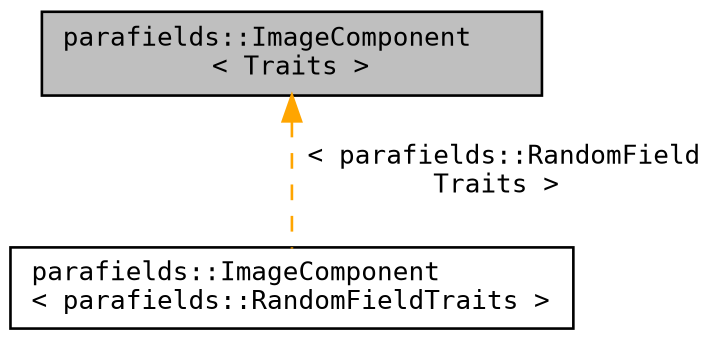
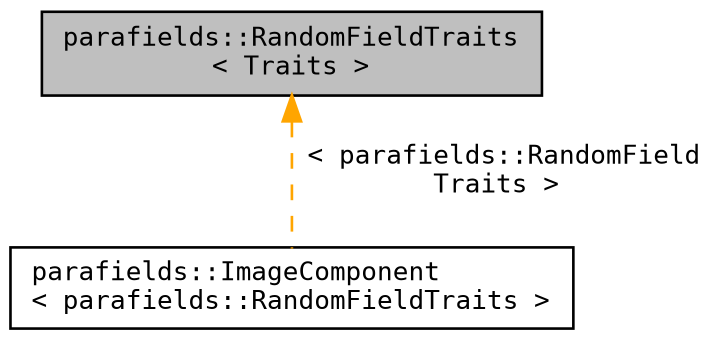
(292, 54) -> (292, 54)
